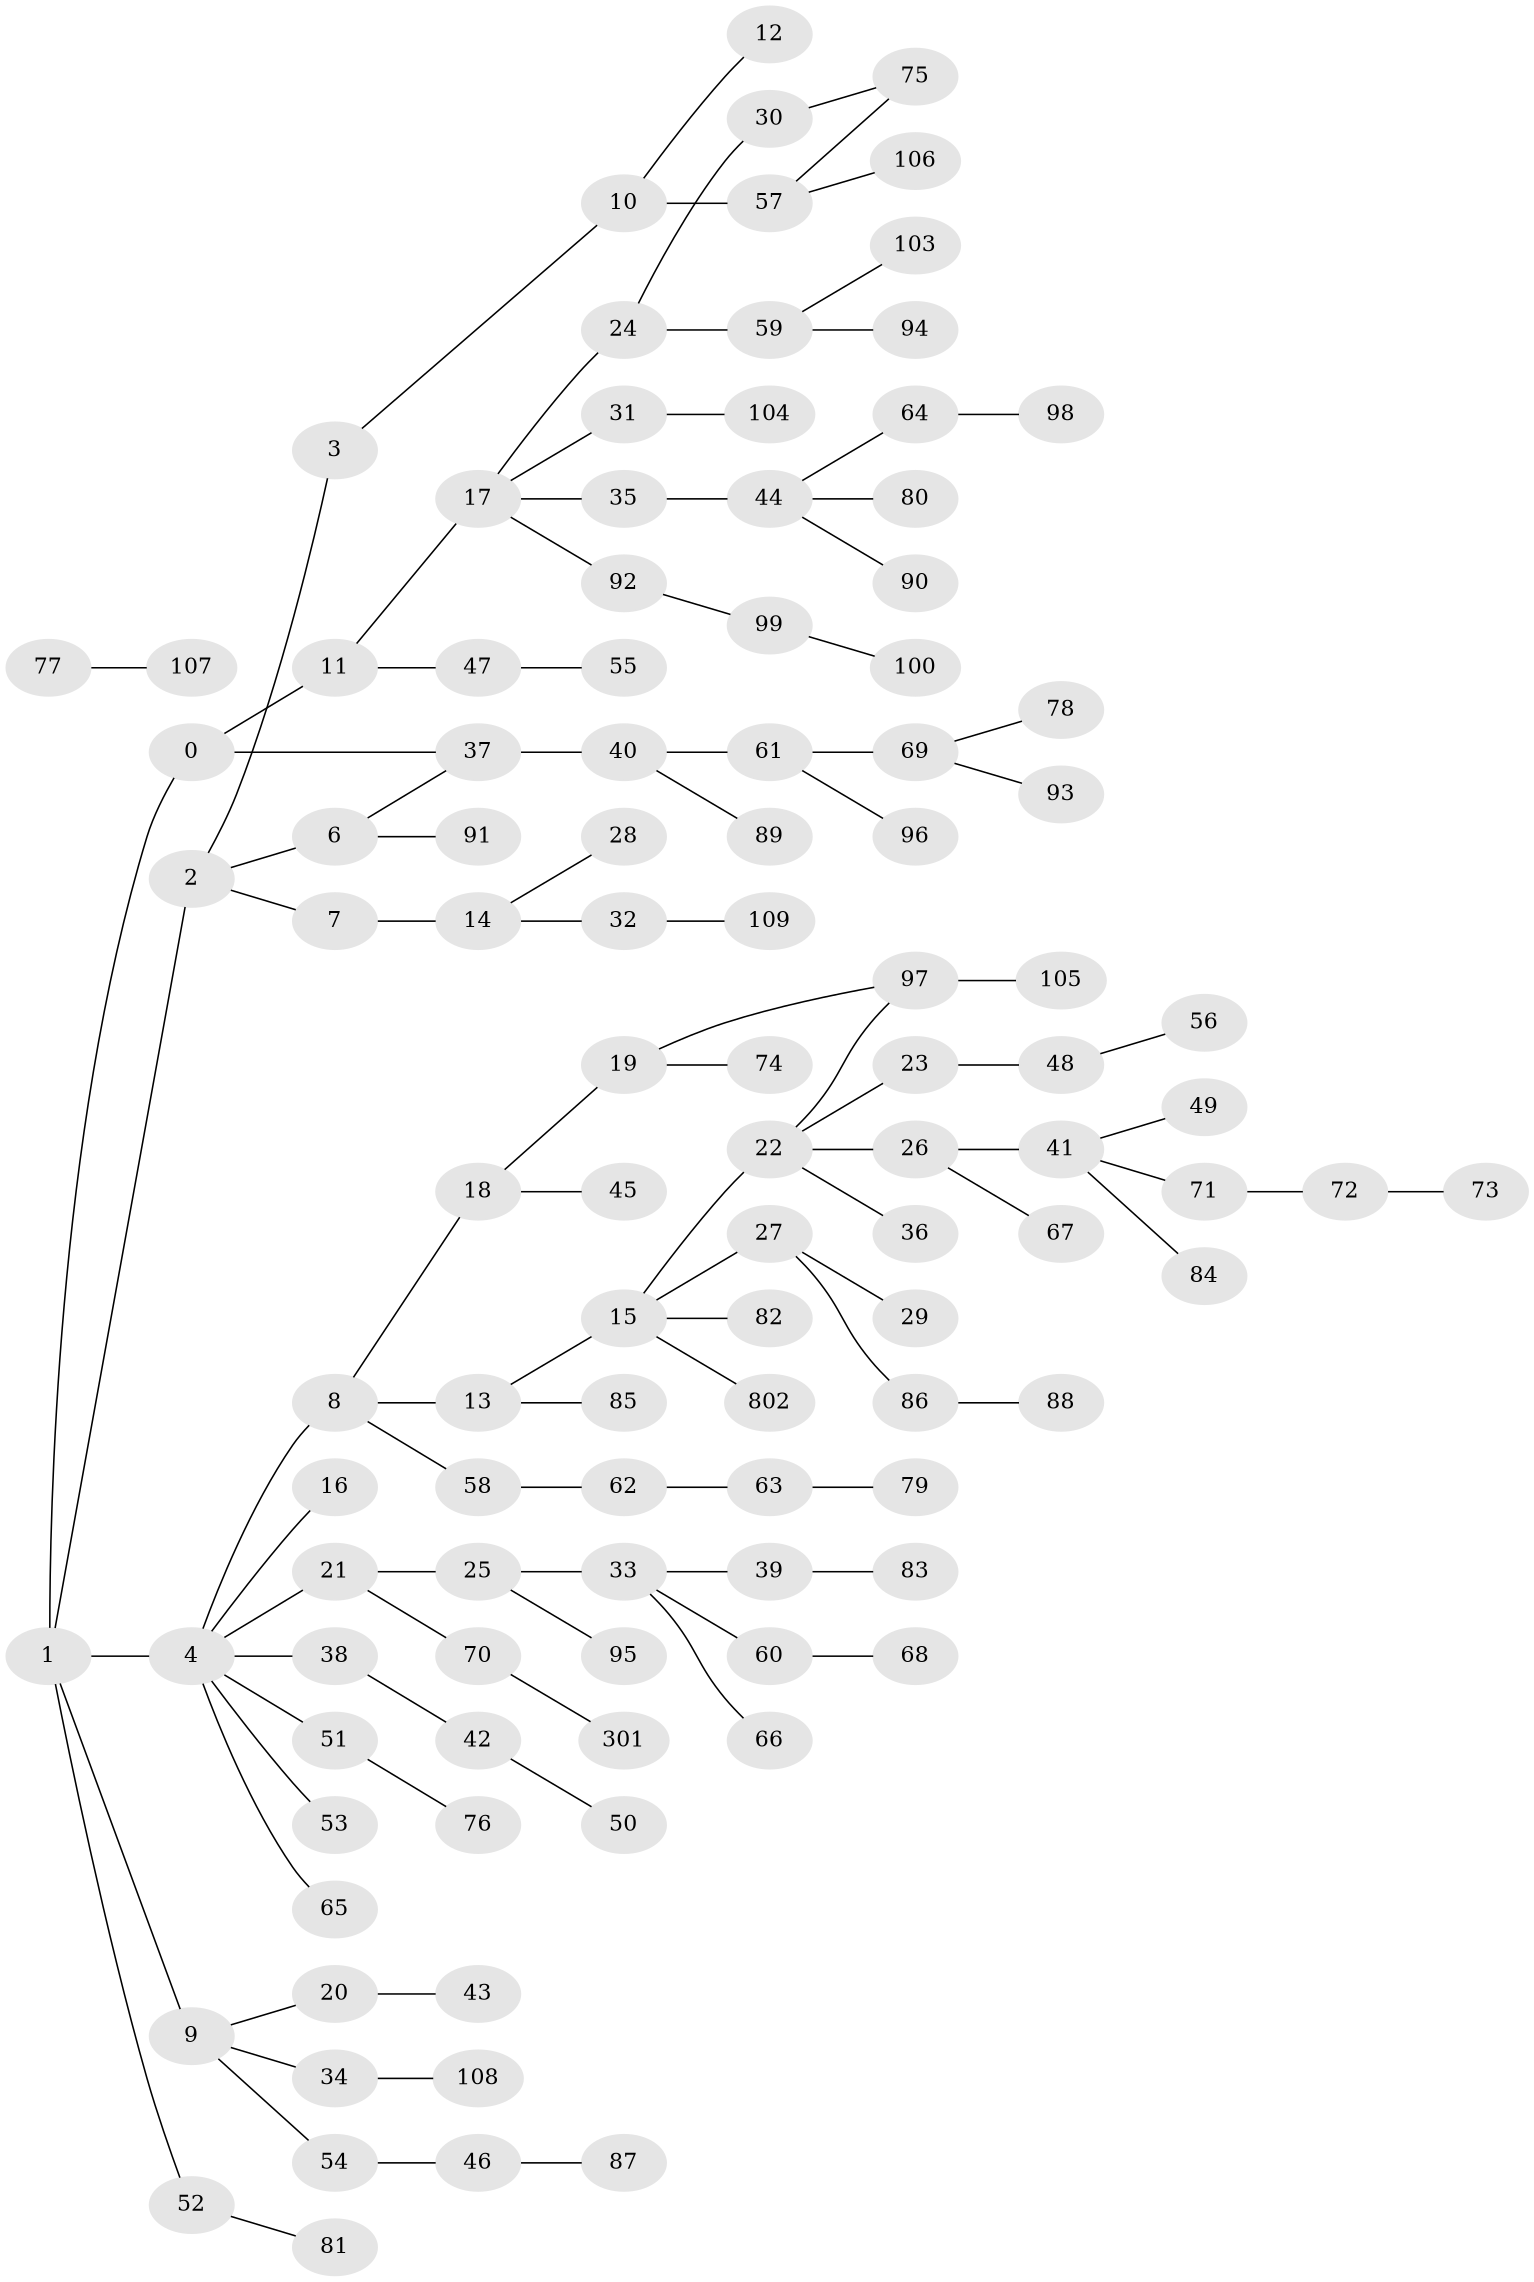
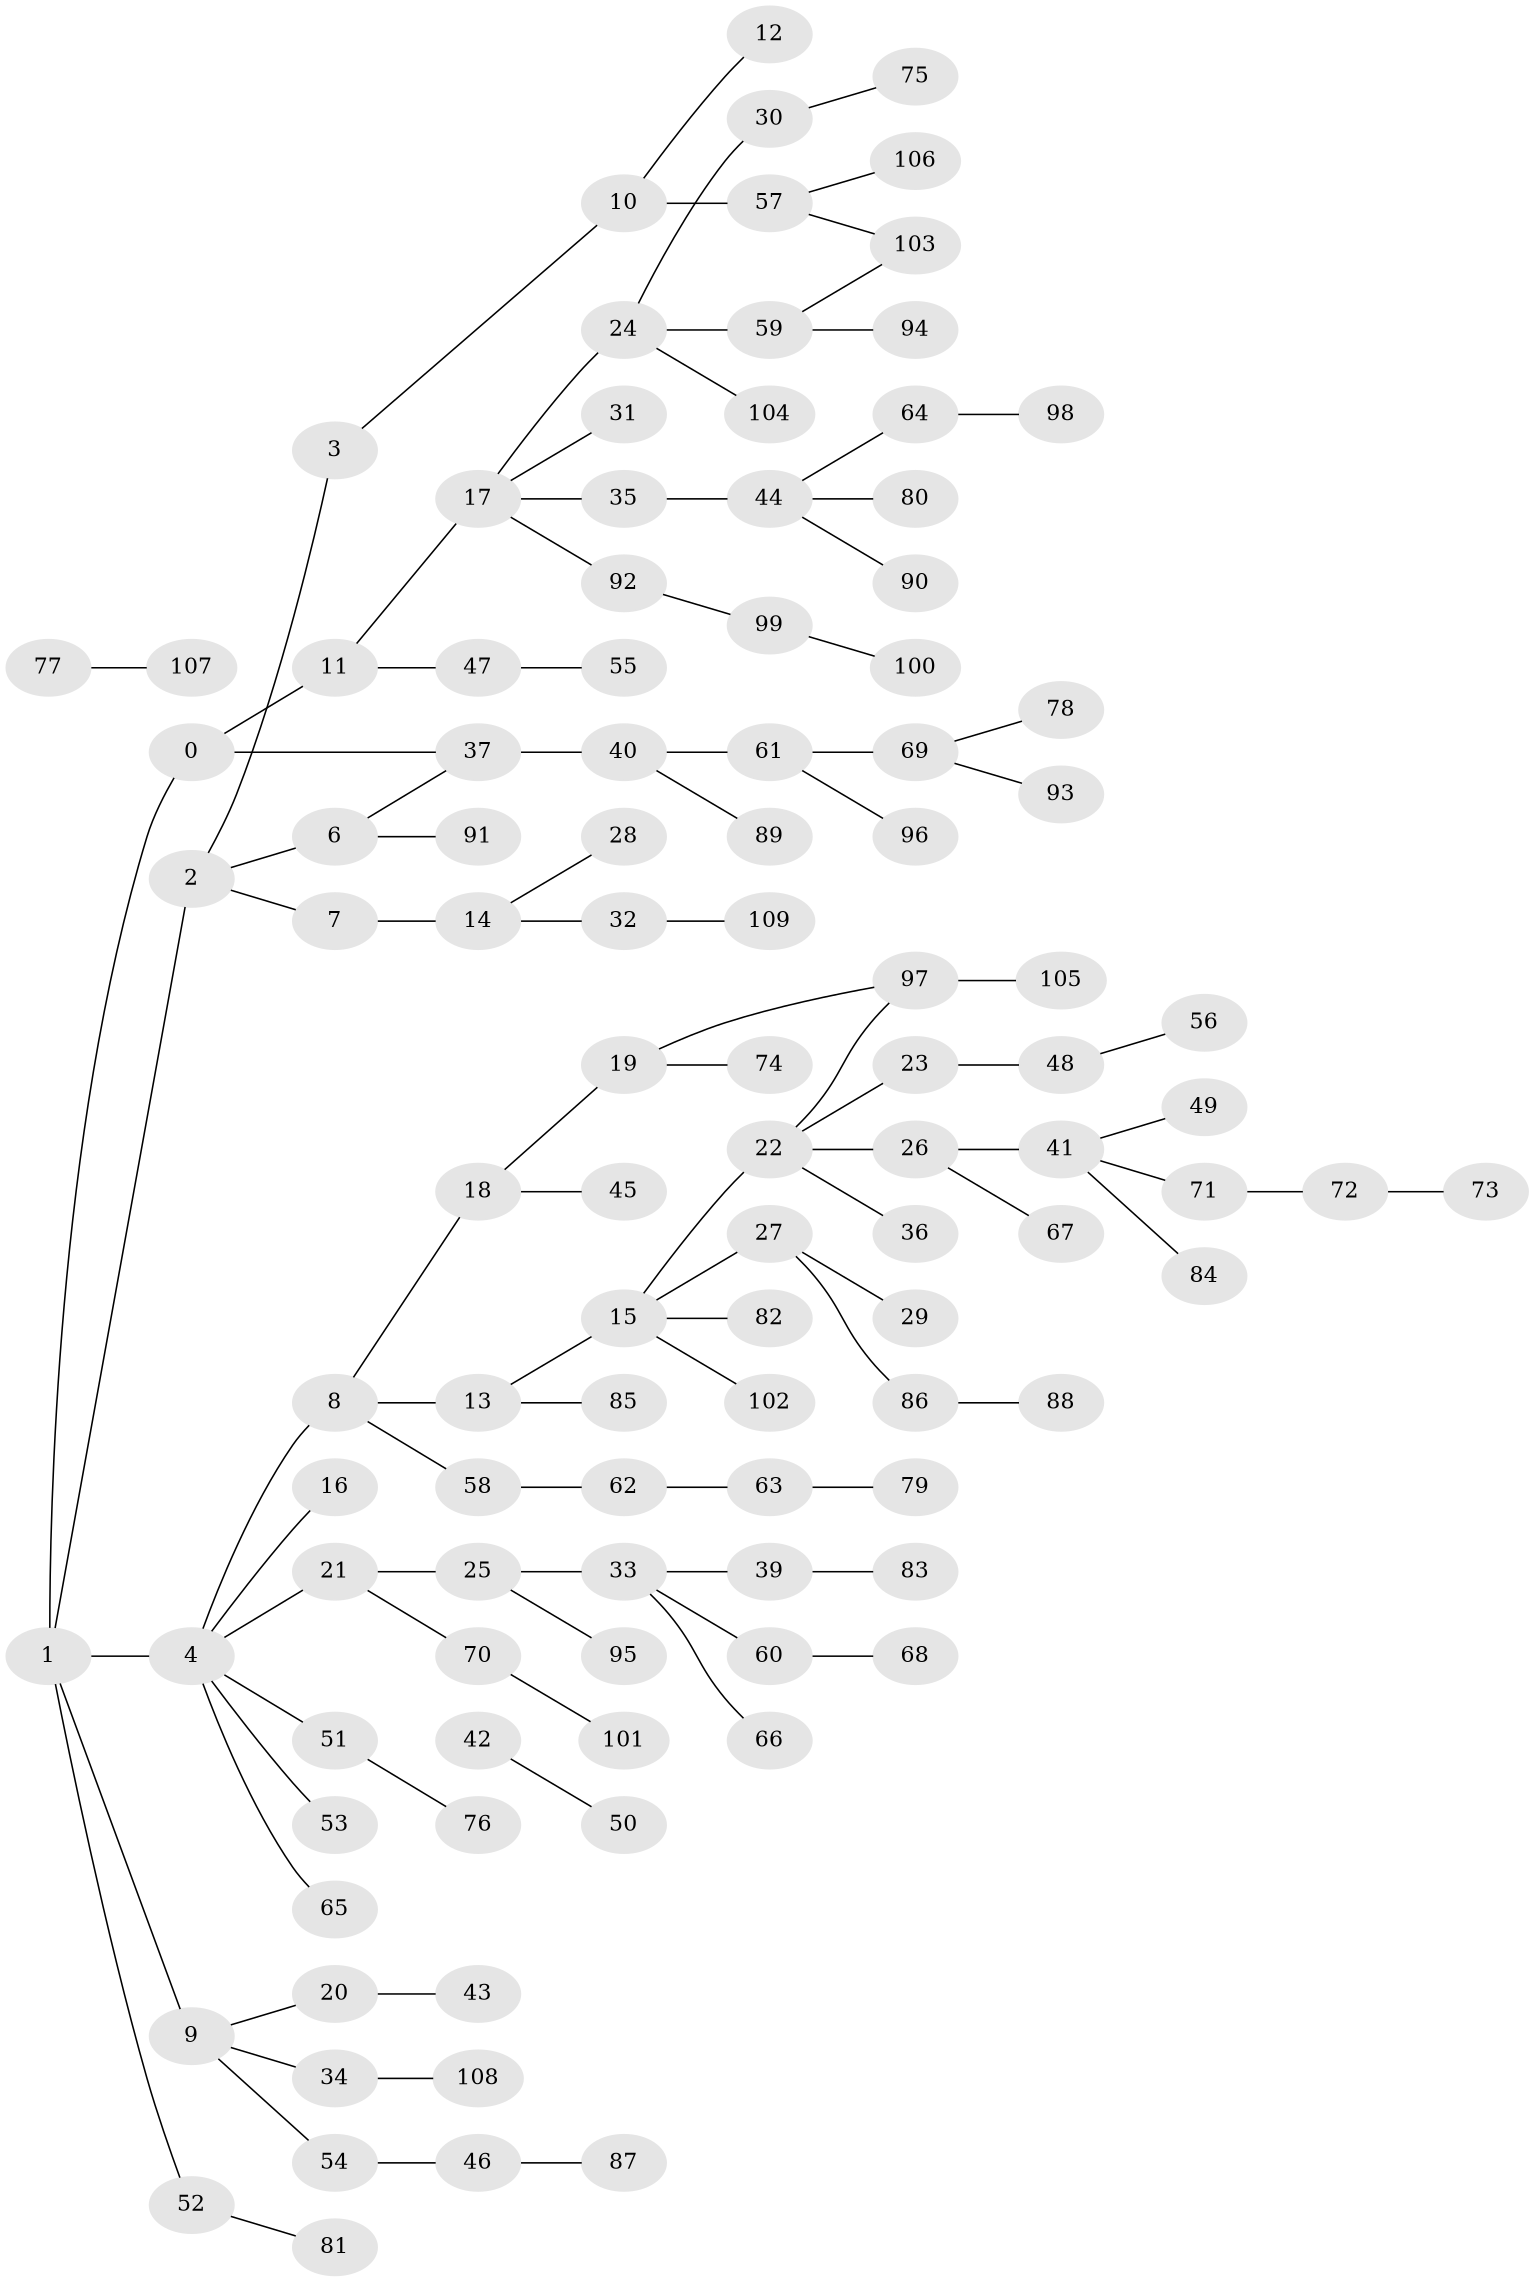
(842, 140) -> (842, 224)
(696, 414) -> (696, 372)
(770, 1403) -> (770, 1403)
(335, 1656) -> none
(624, 1741) -> (624, 1741)
